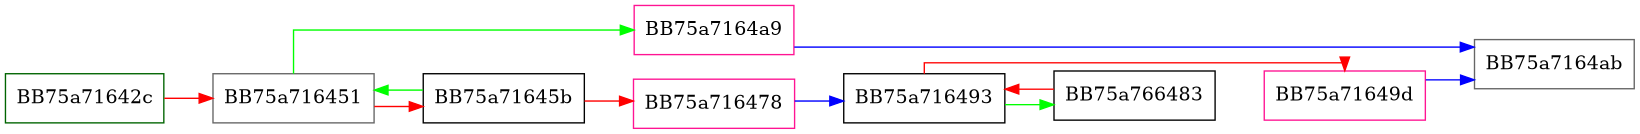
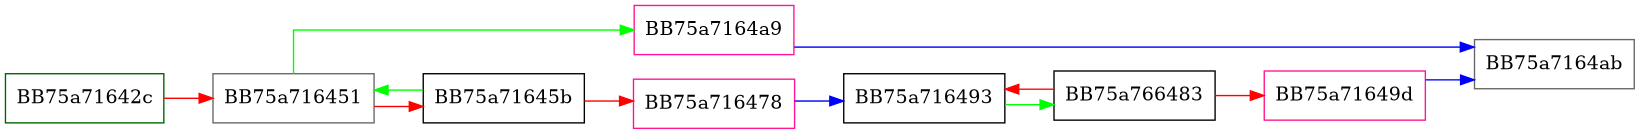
(1130, 63) -> (1233, 96)
